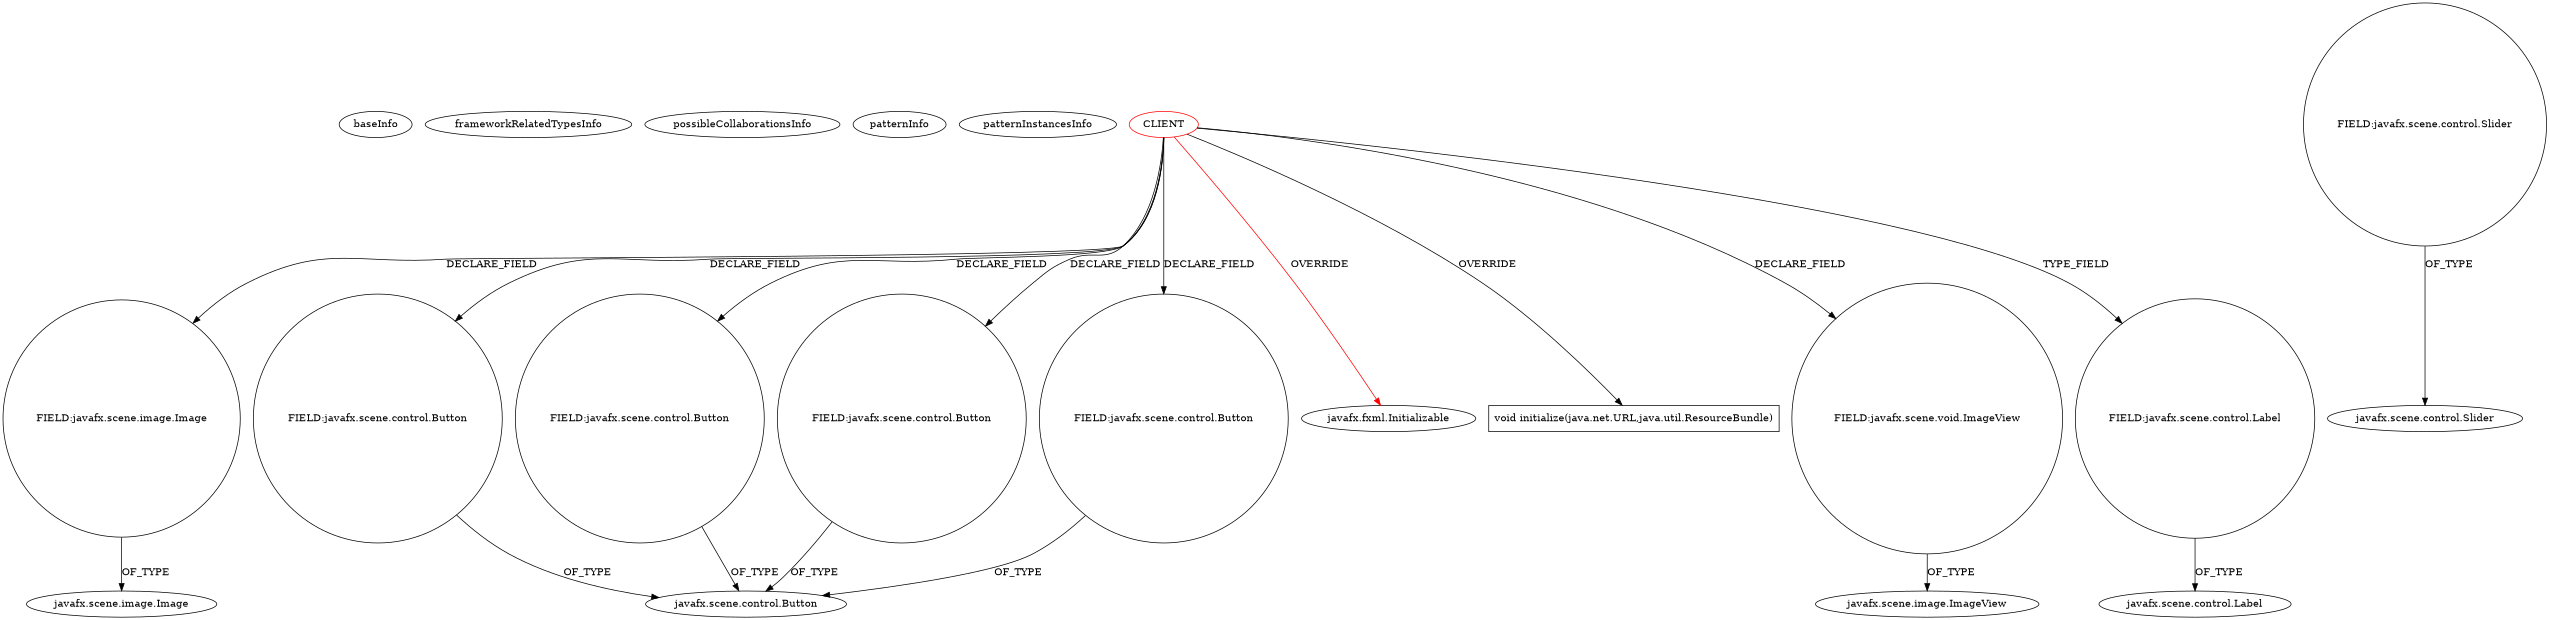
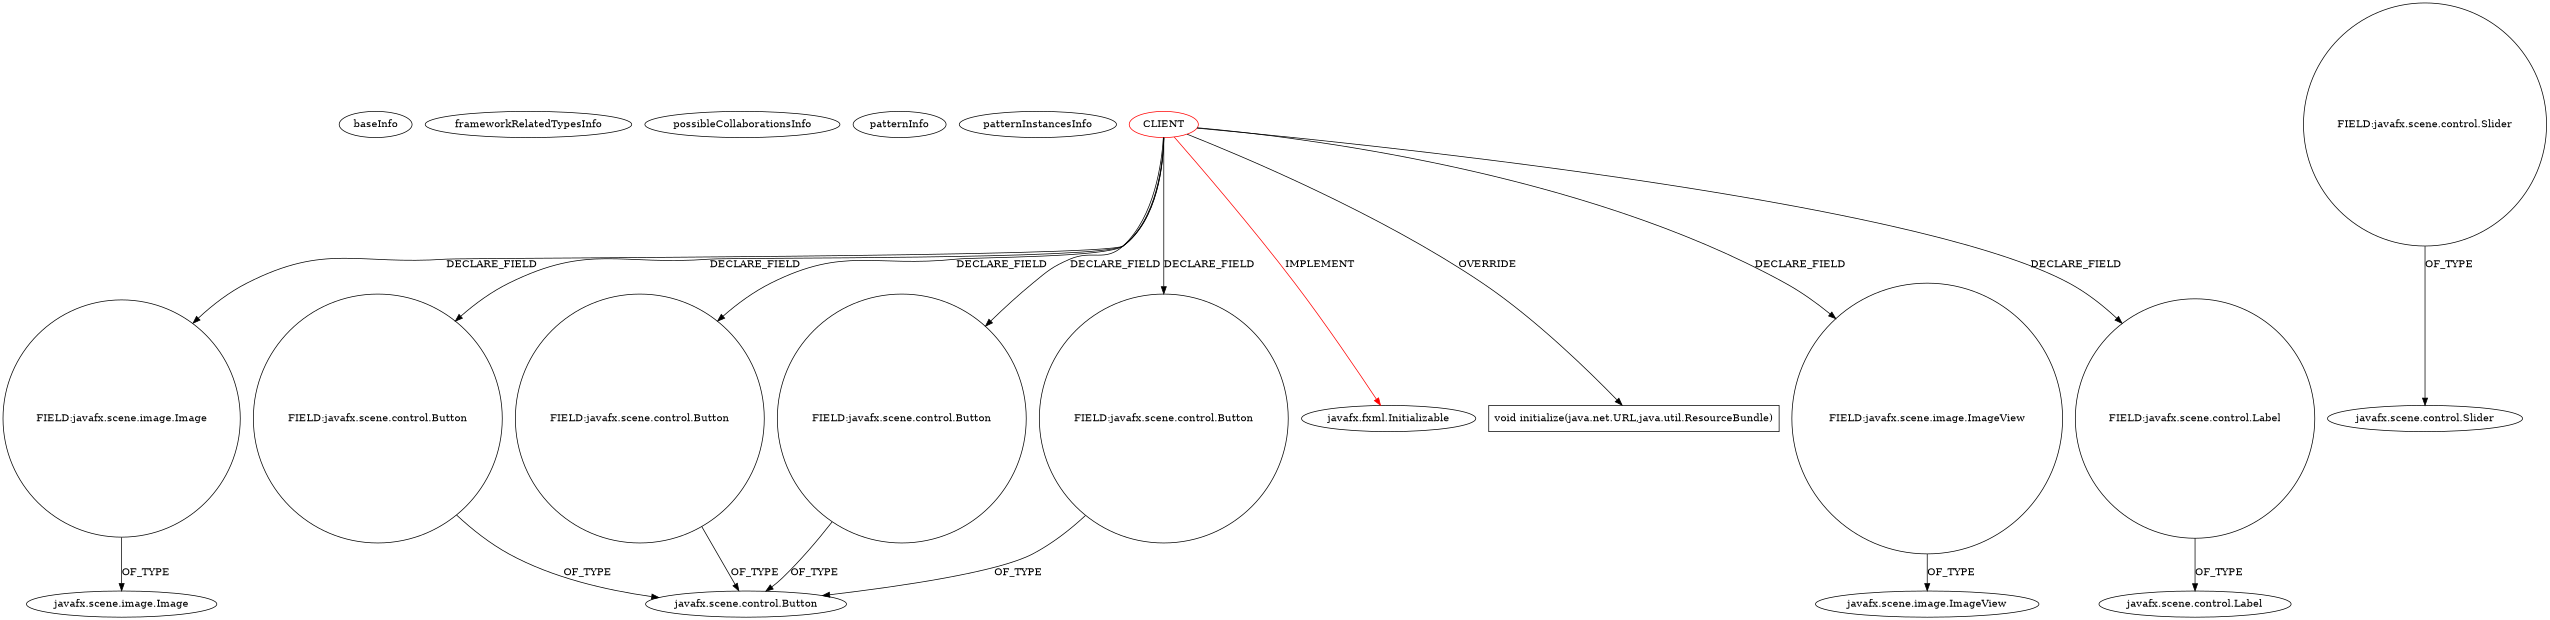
(1320, 265) -> (1320, 265)
(2076, 265) -> (2076, 265)
(1927, 419) -> (1927, 419)
